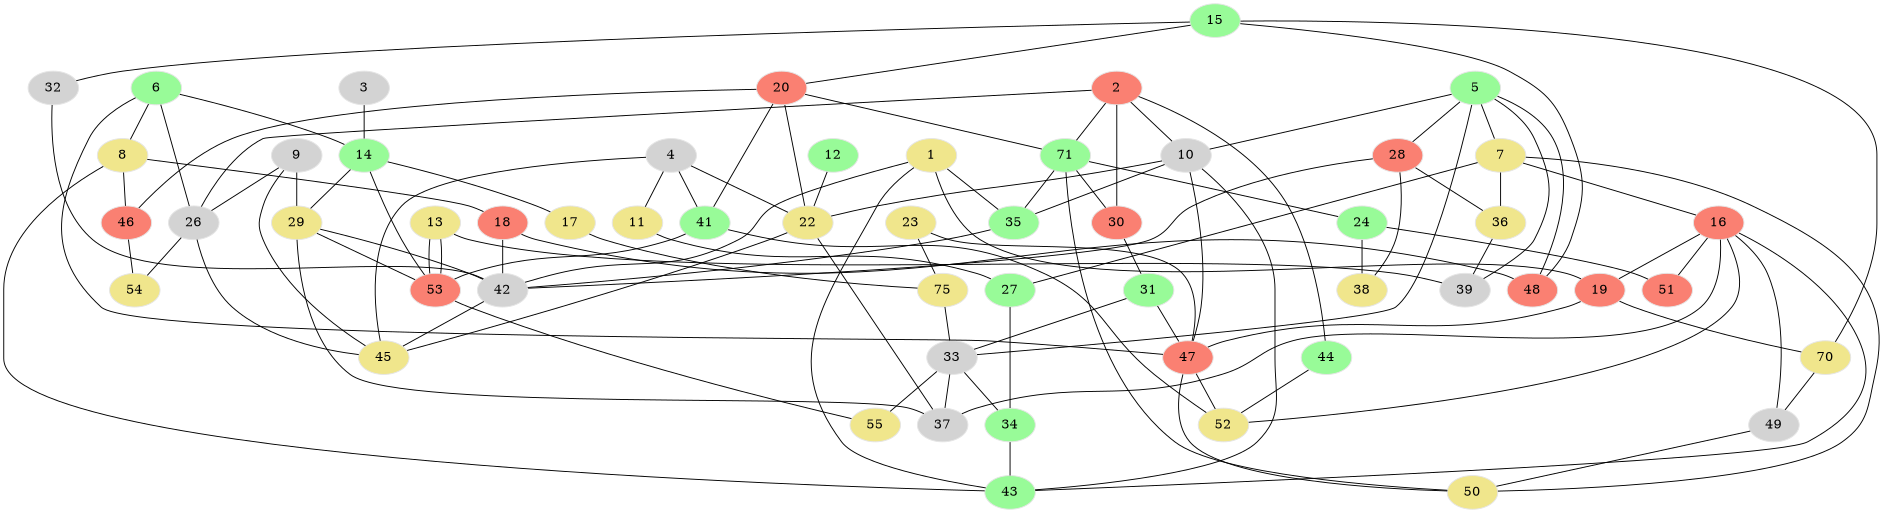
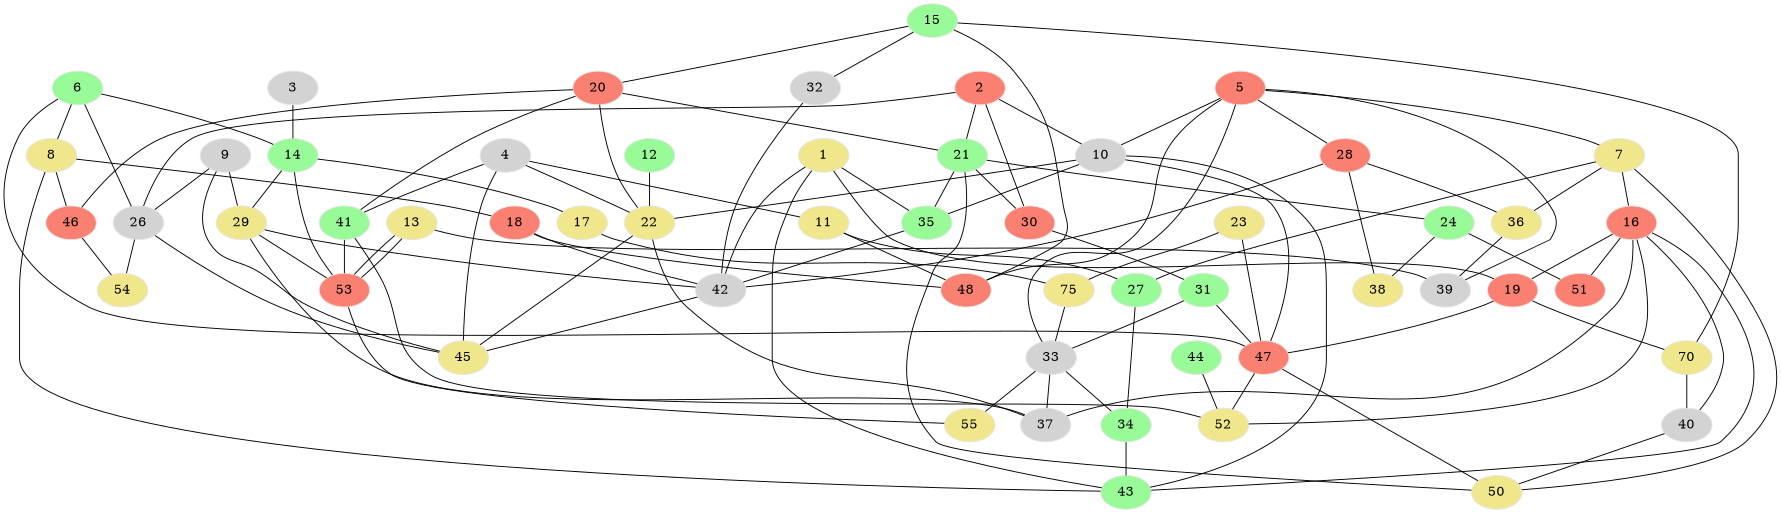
(1475, 88) -> (1240, 88)
(1065, 155) -> (962, 155)
(1274, 186) -> none
none -> (895, 257)
(1774, 425) -> (1687, 425)
